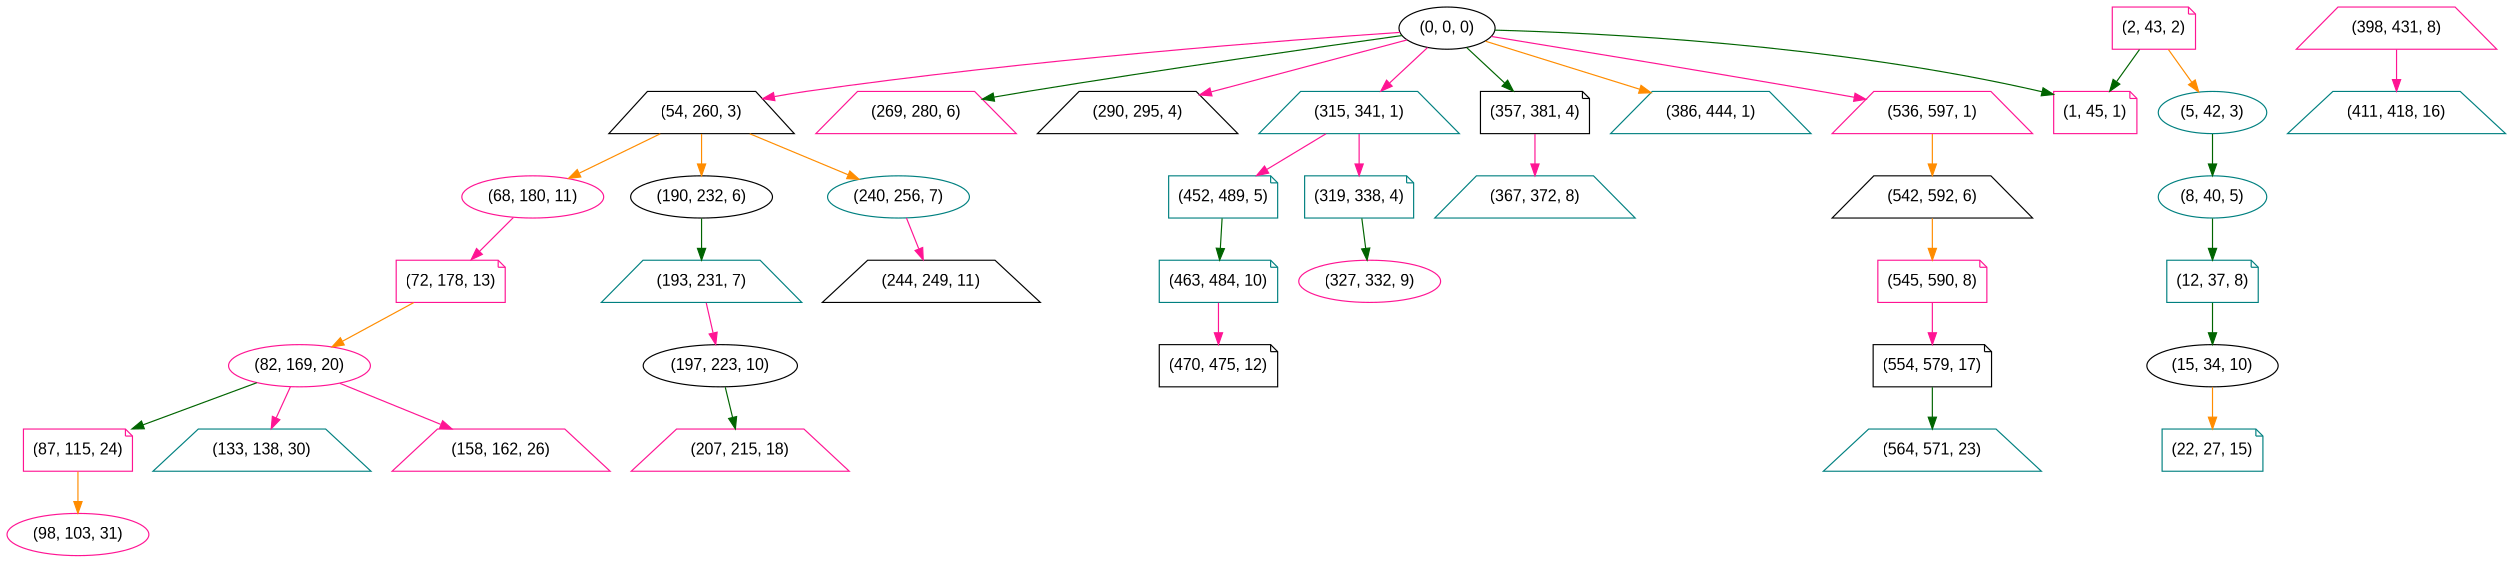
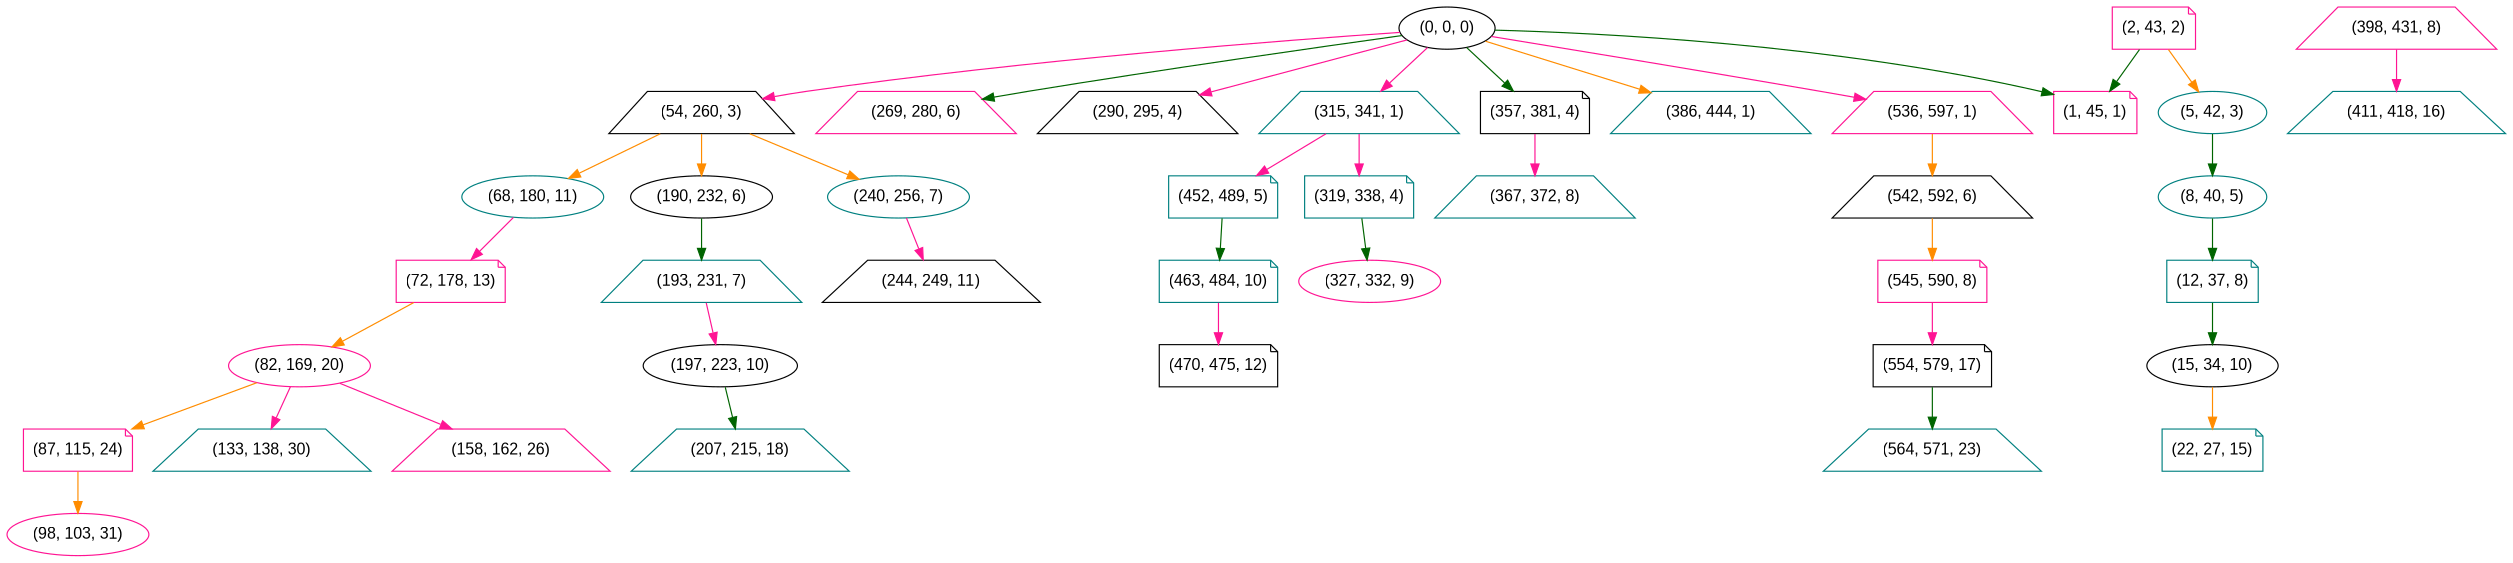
(533, 197) -> (533, 197)
(200, 404) -> (200, 404)
(740, 450) -> (740, 450)
